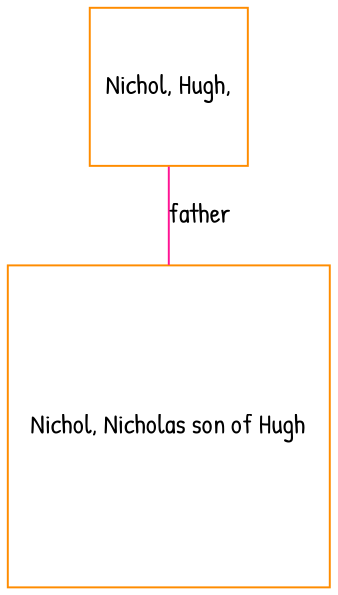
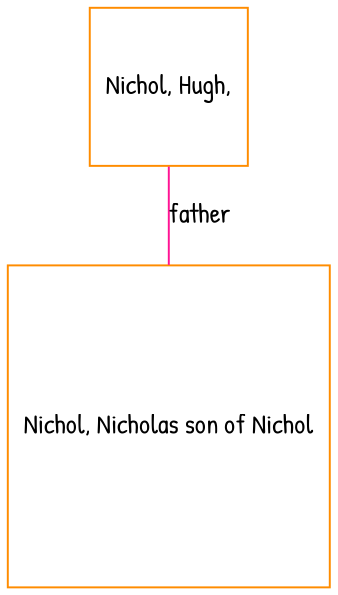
(169, 426) -> (169, 426)
